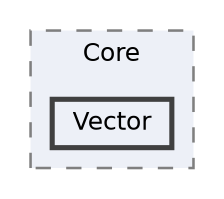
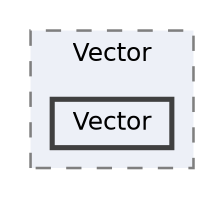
(112, 55) -> (112, 55)
